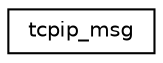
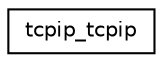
(81, 31) -> (81, 31)
